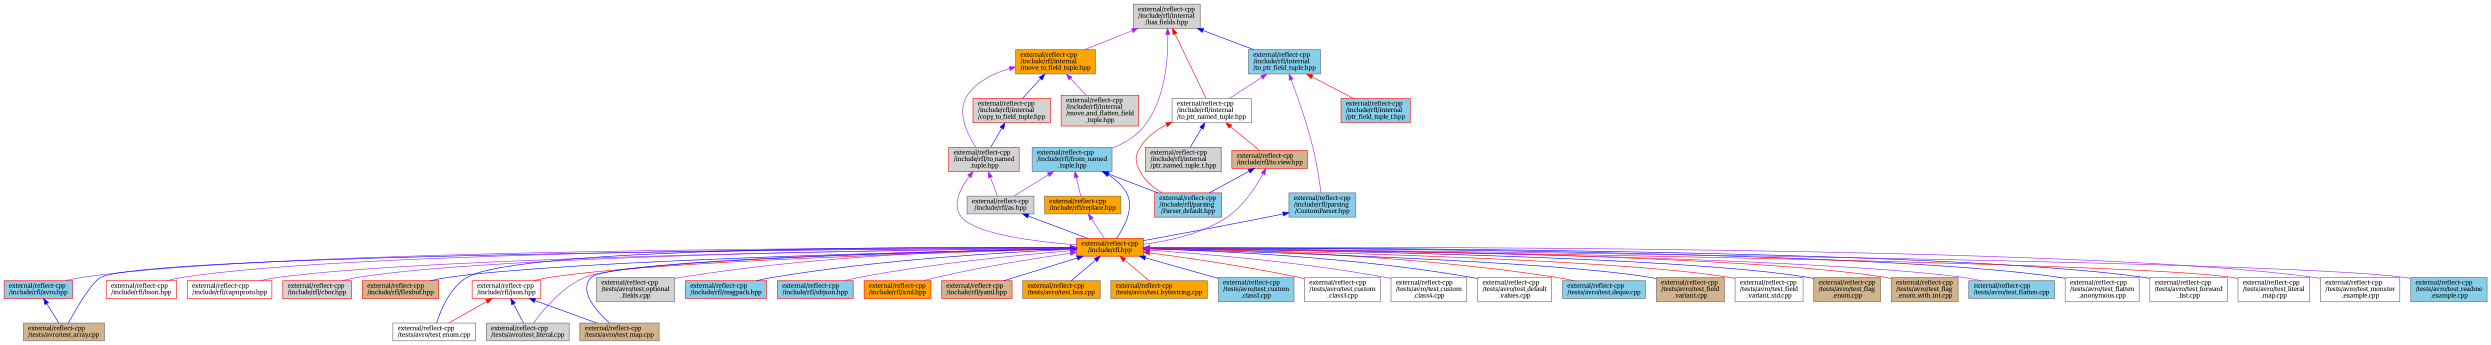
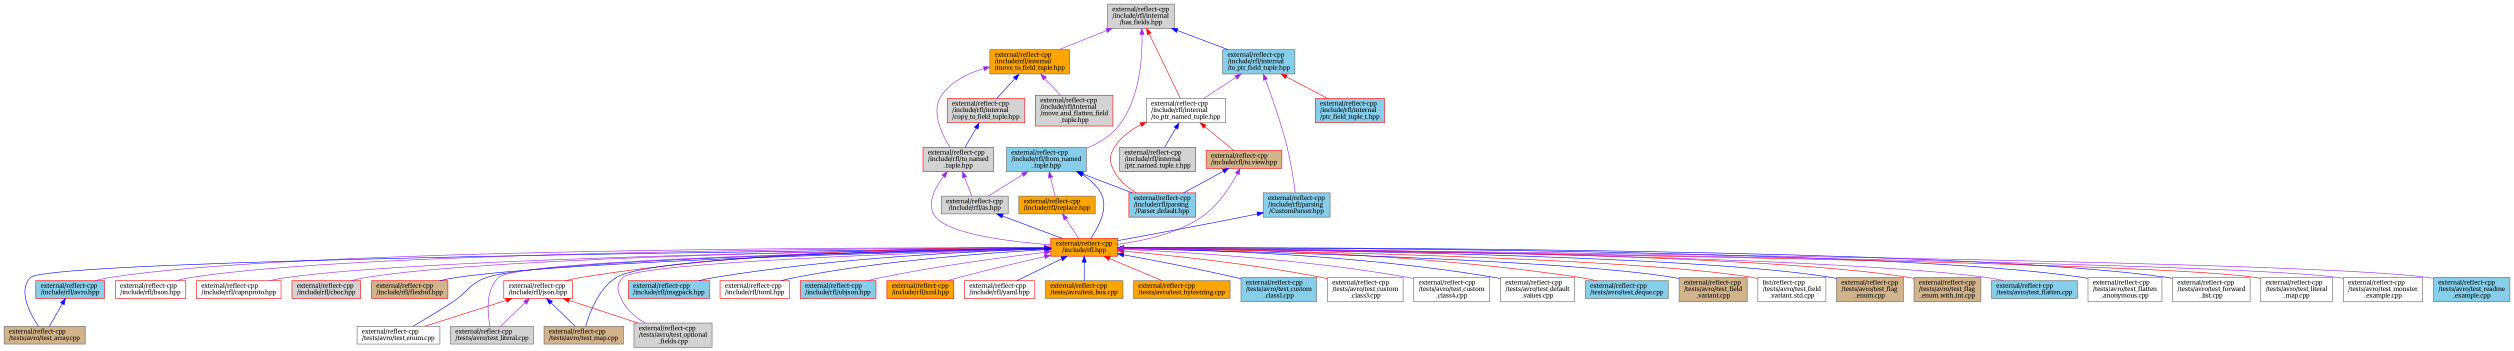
none -> (755, 290)
(977, 290) -> (1000, 290)
(1769, 290) -> (1792, 290)
none -> (603, 312)
(519, 314) -> (513, 315)
